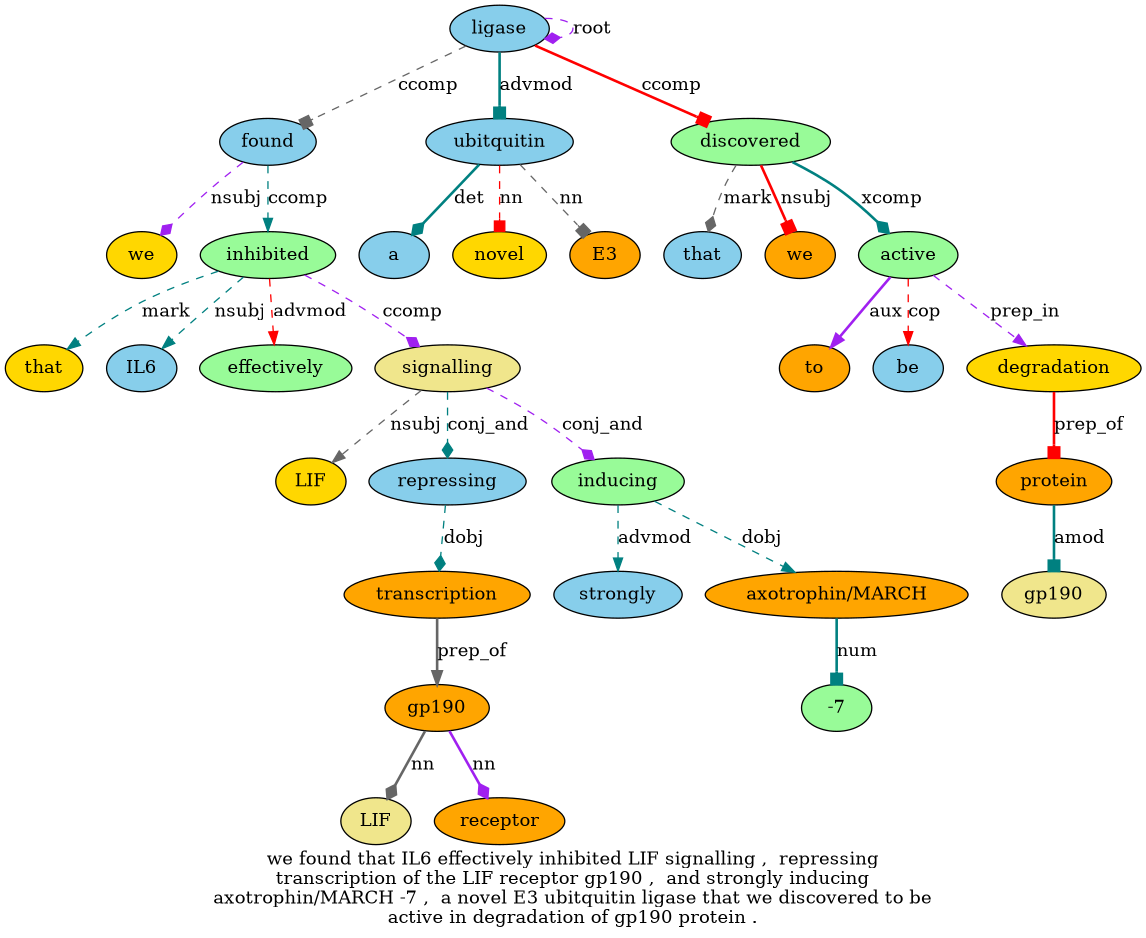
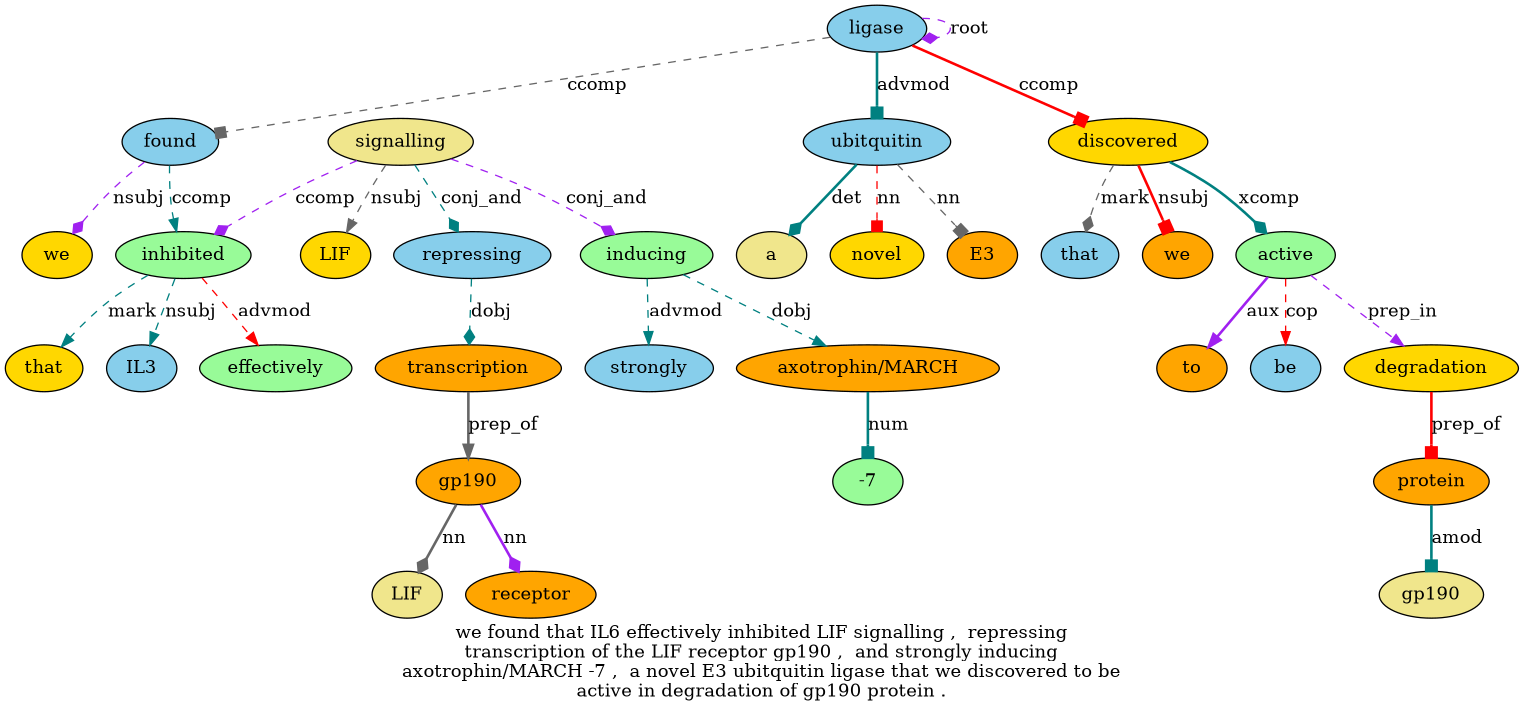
(751, 142) -> (1128, 142)
(394, 255) -> (772, 255)
(357, 304) -> (291, 191)
(142, 368) -> (142, 368)
